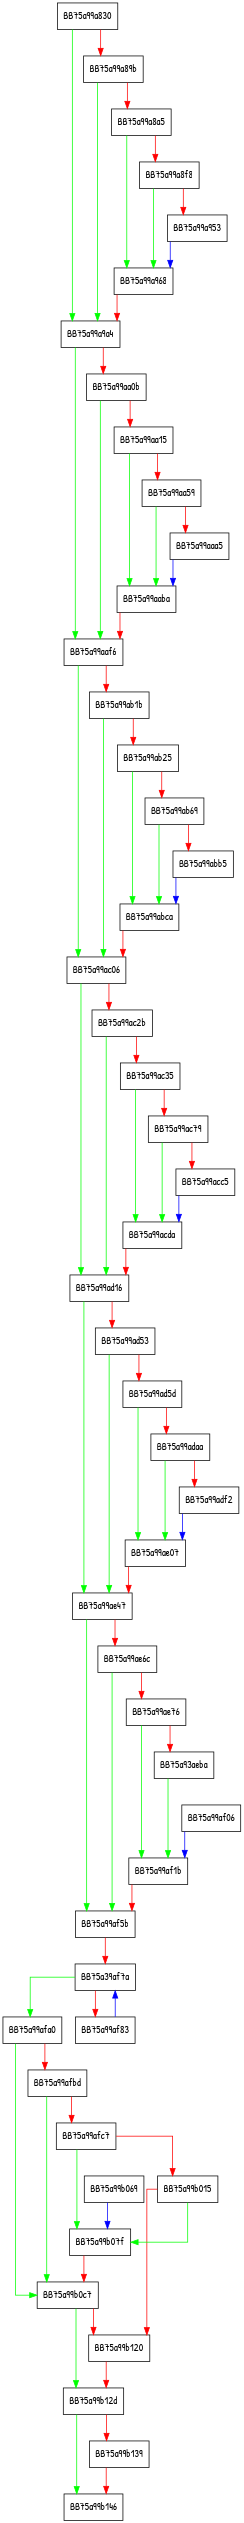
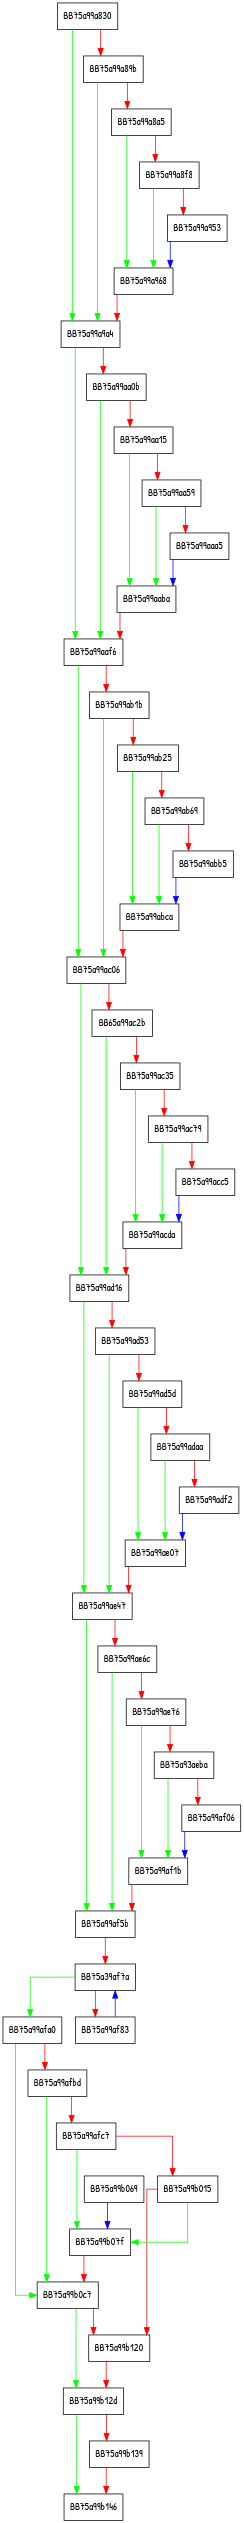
(122, 1023) -> (122, 1023)
none -> (198, 1788)
